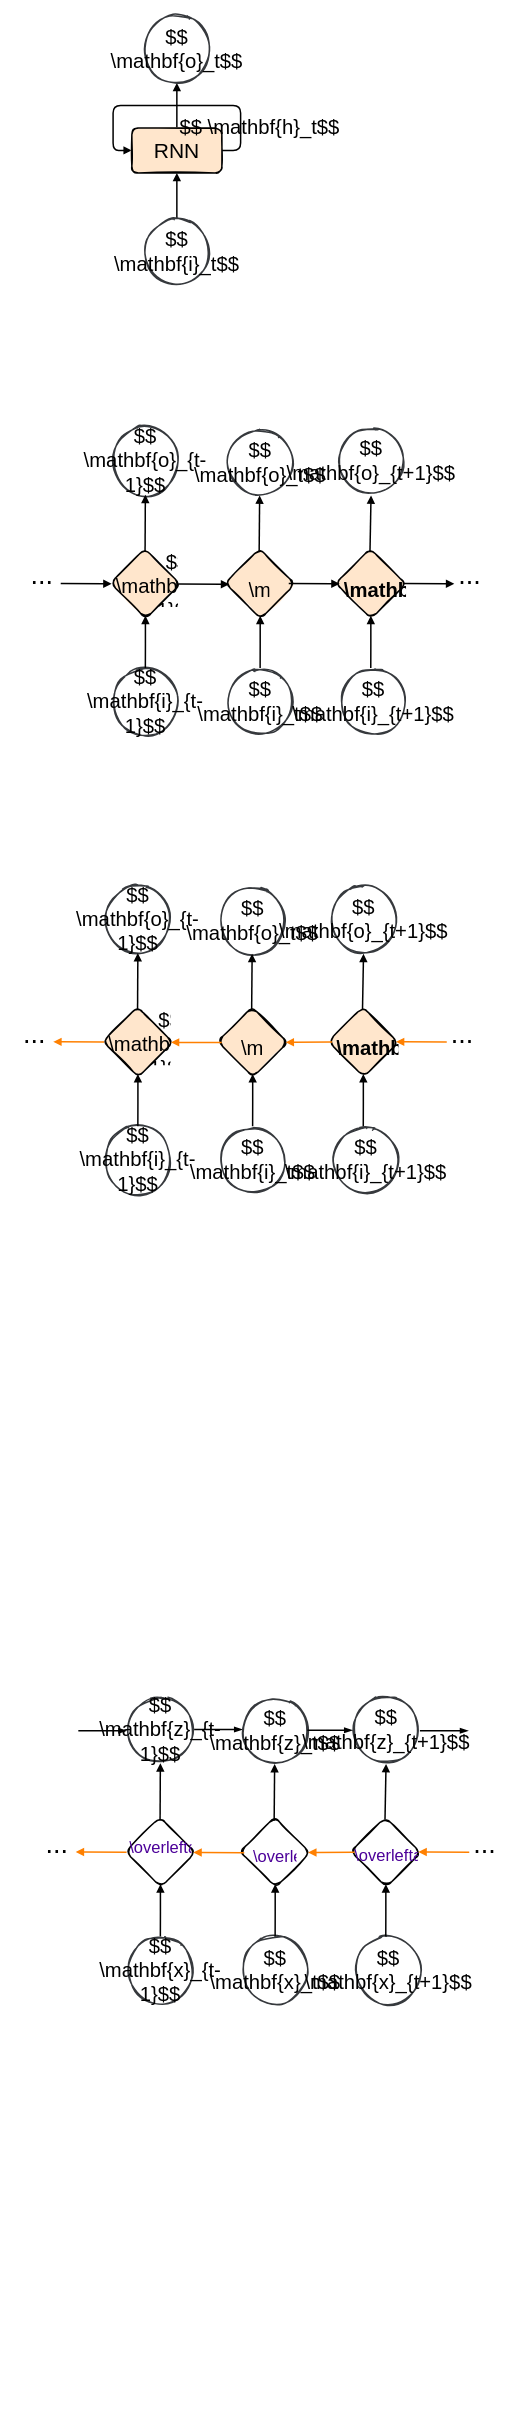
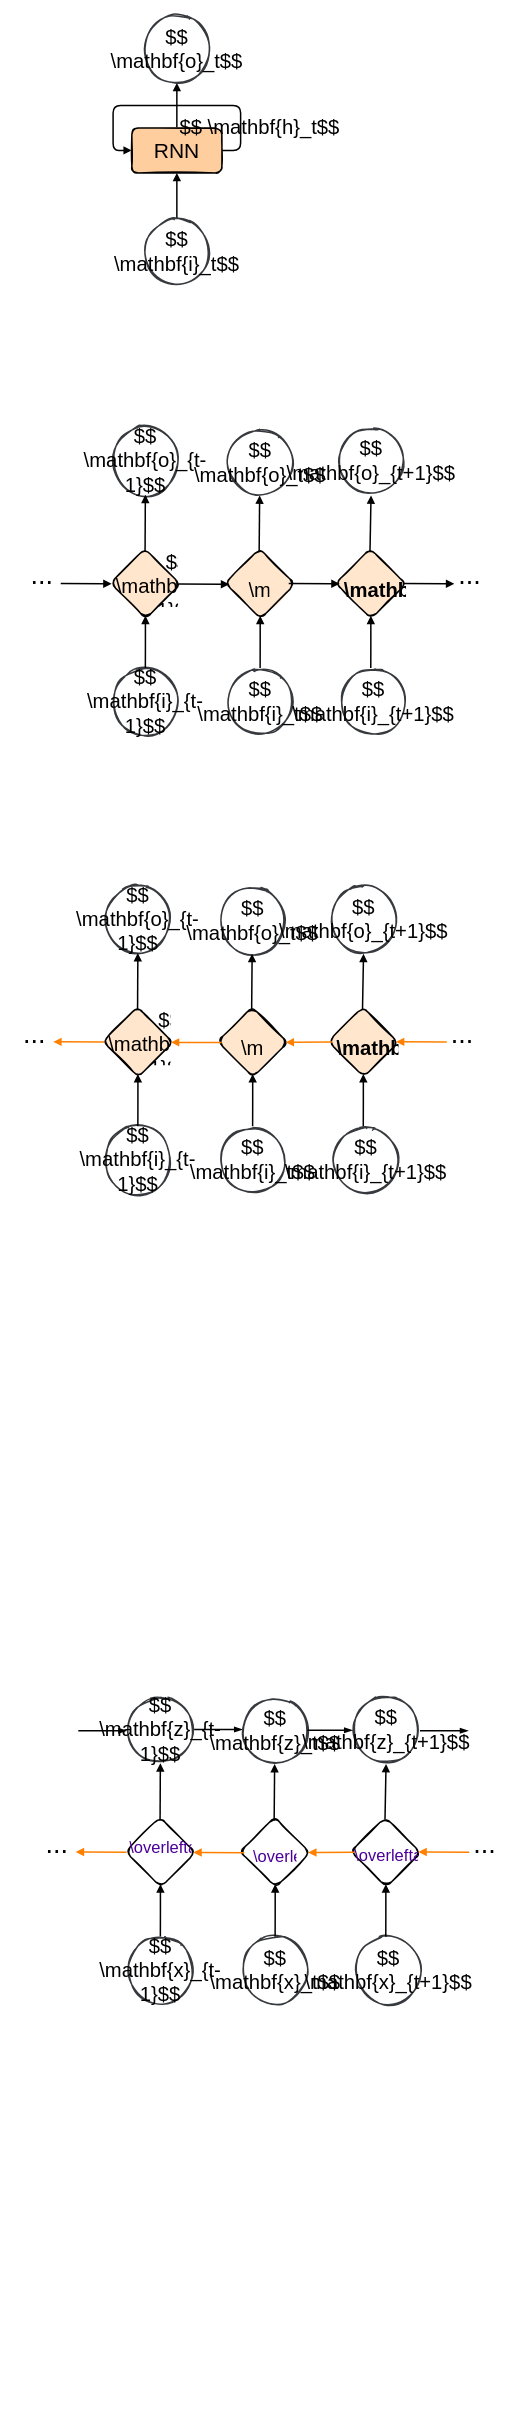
(177, 150) -> (177, 150)
